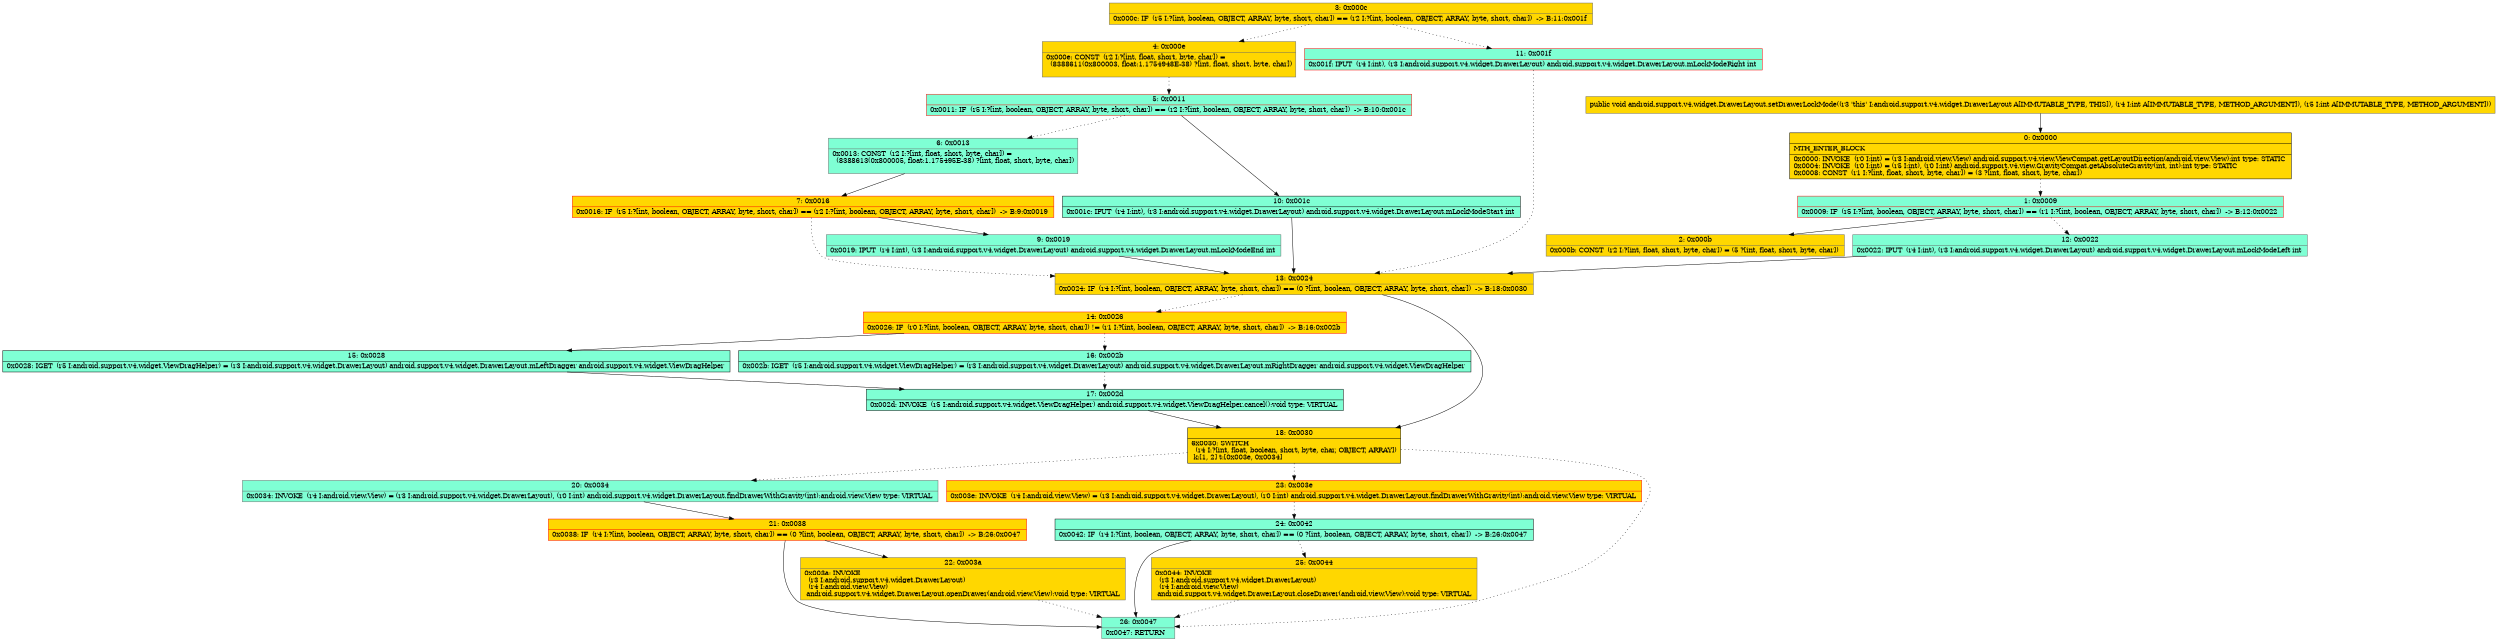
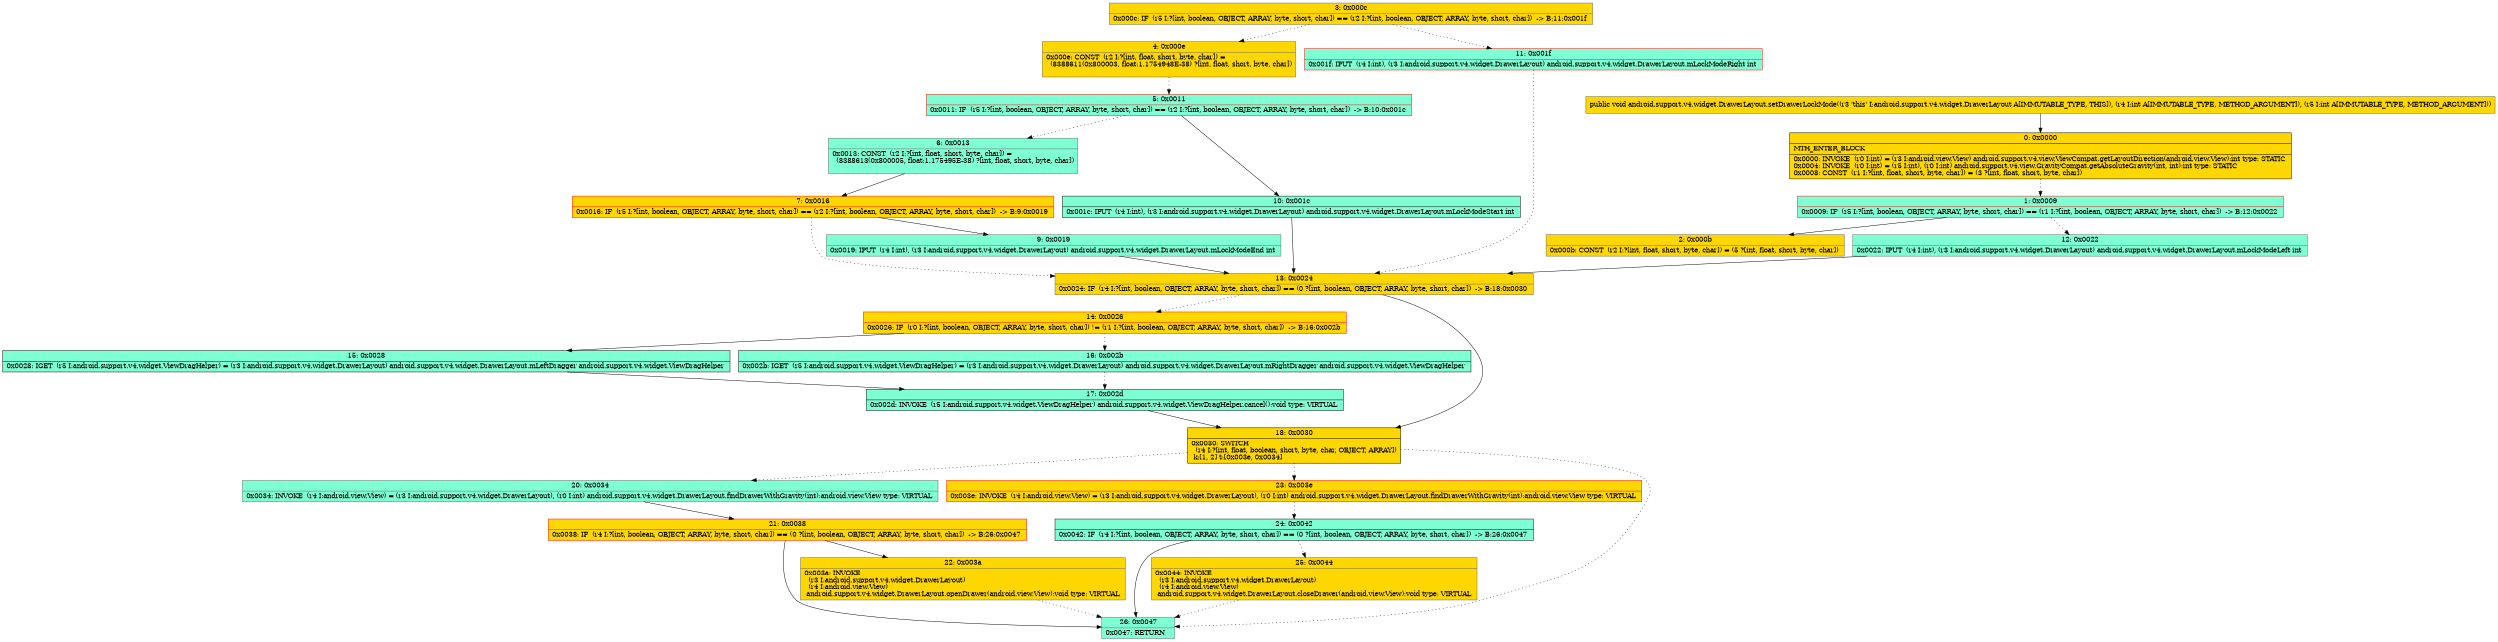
(1222, 444) -> (1222, 444)
